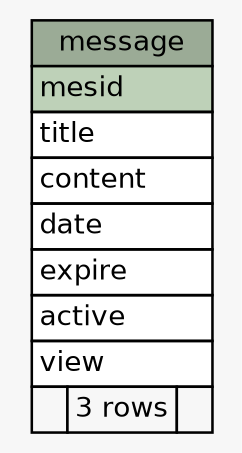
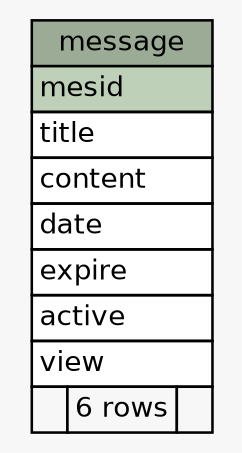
(122, 408) -> (122, 408)
